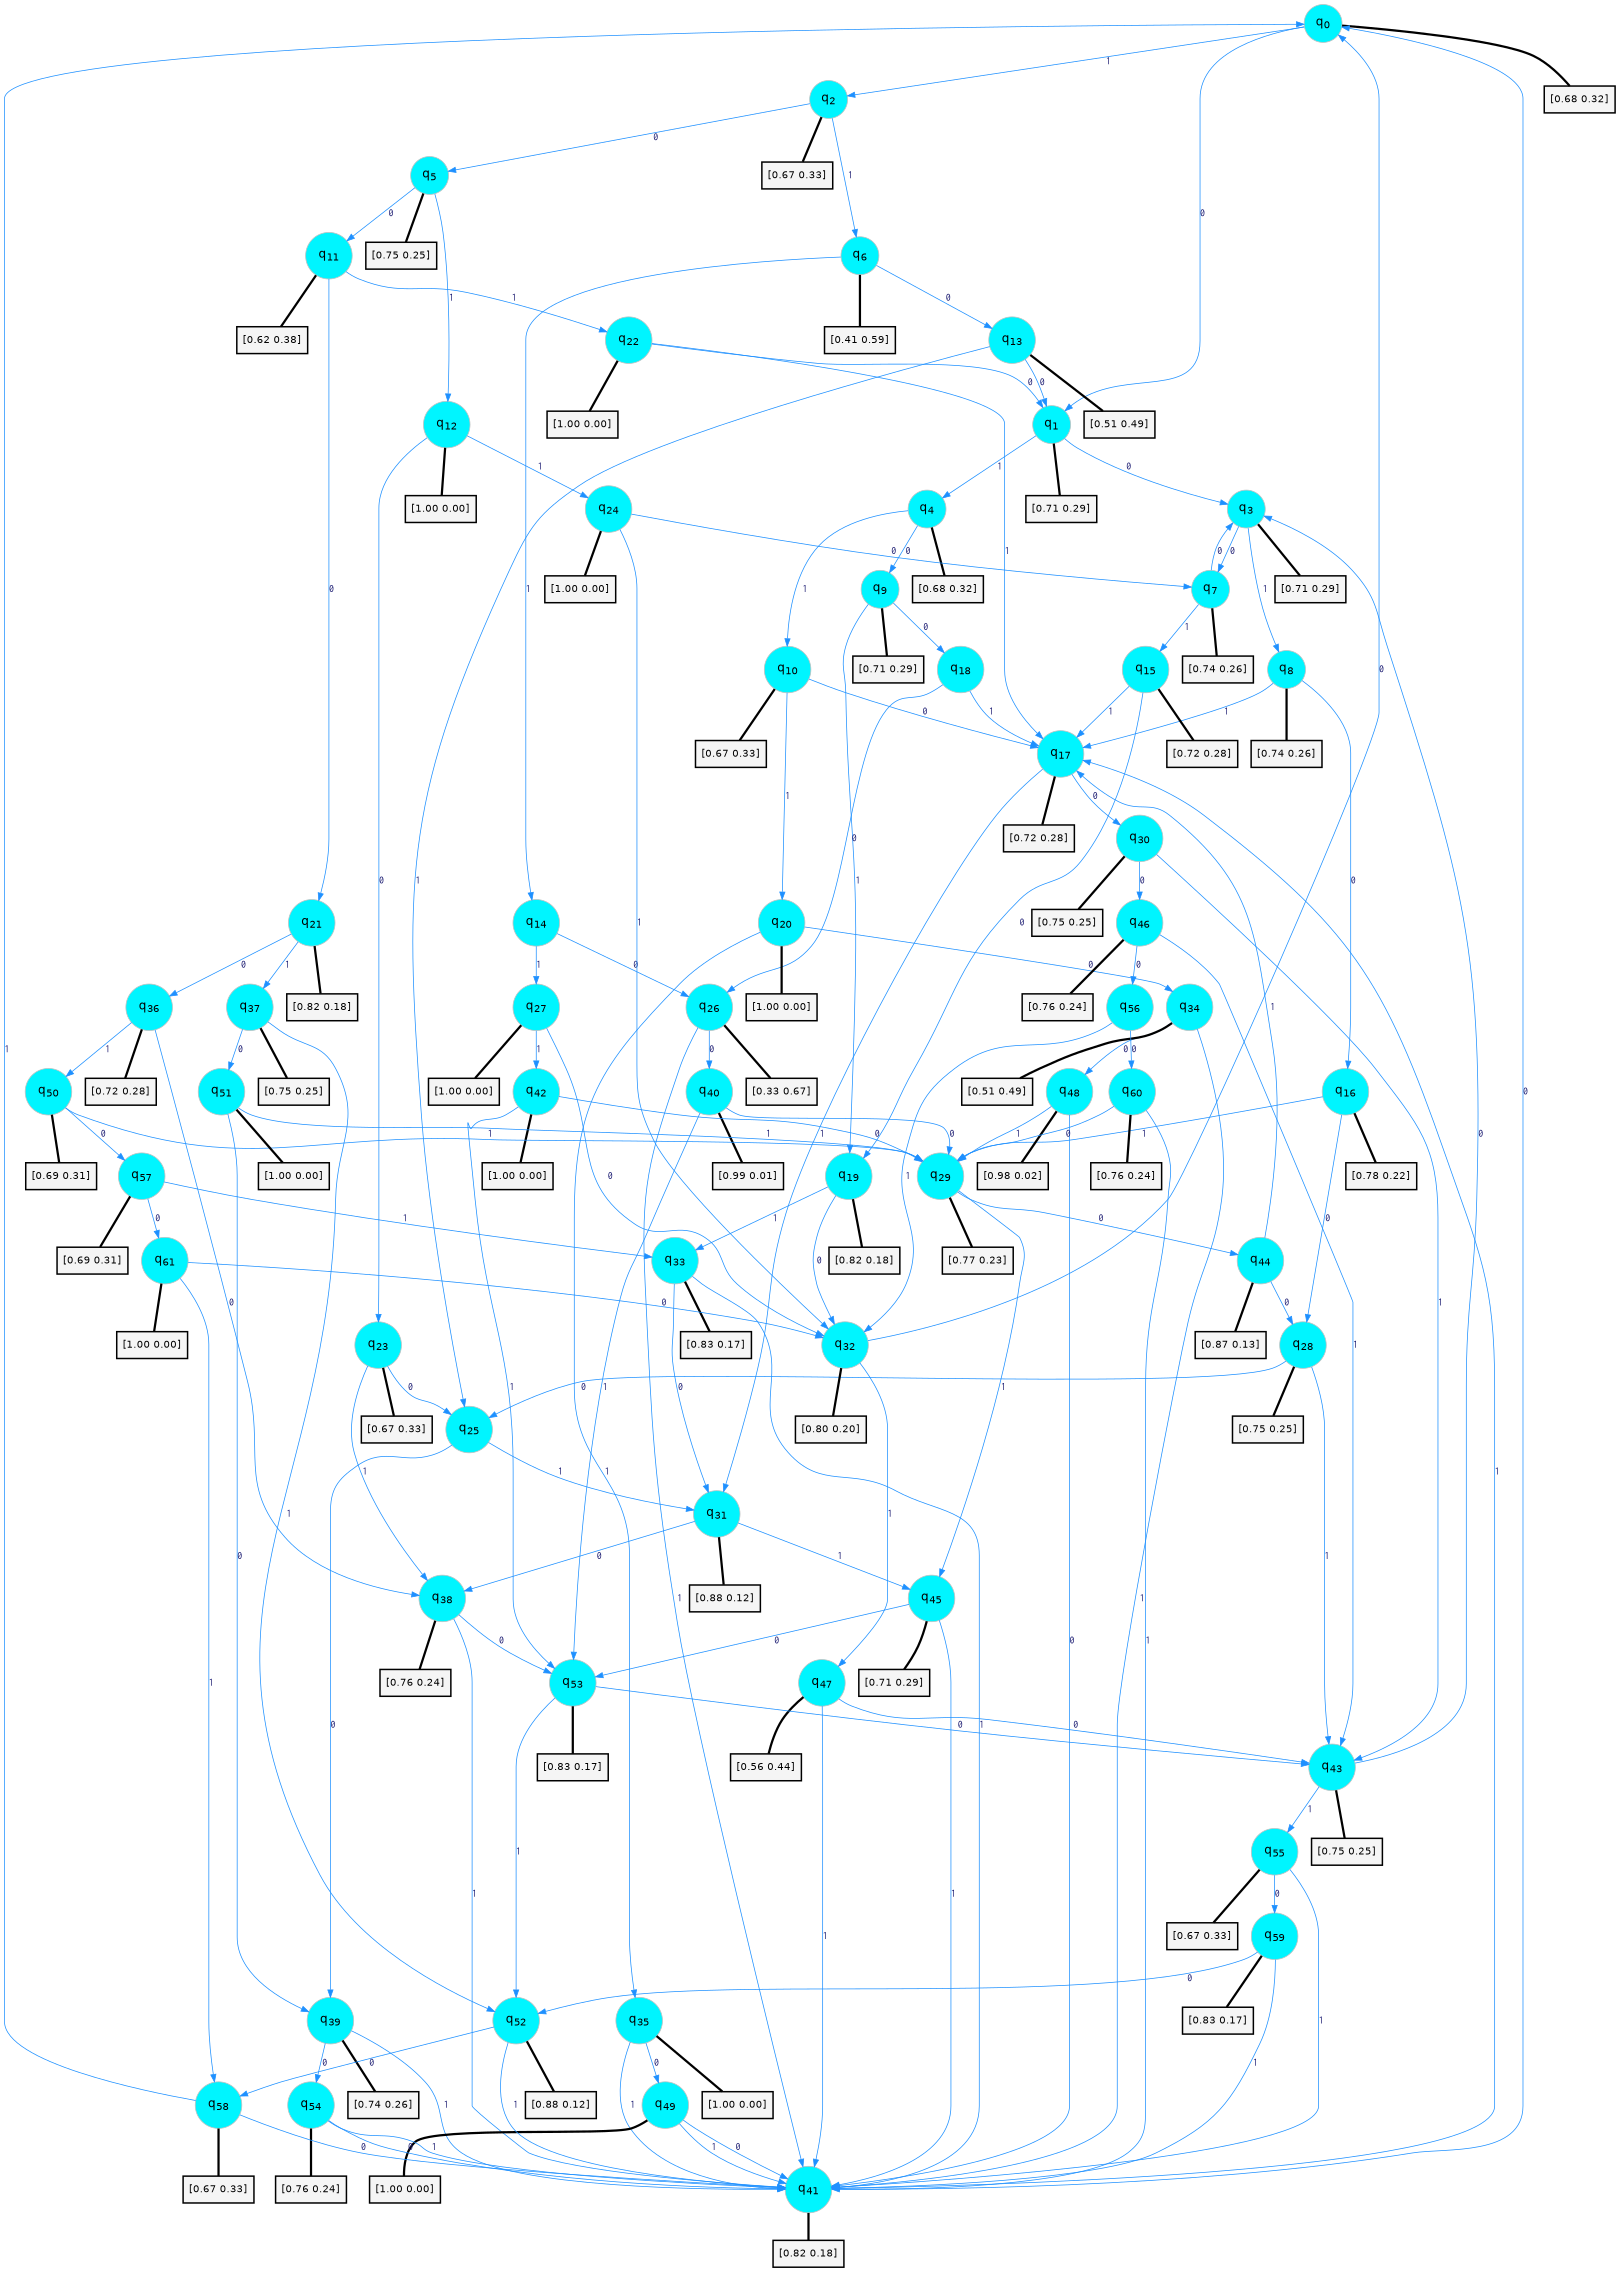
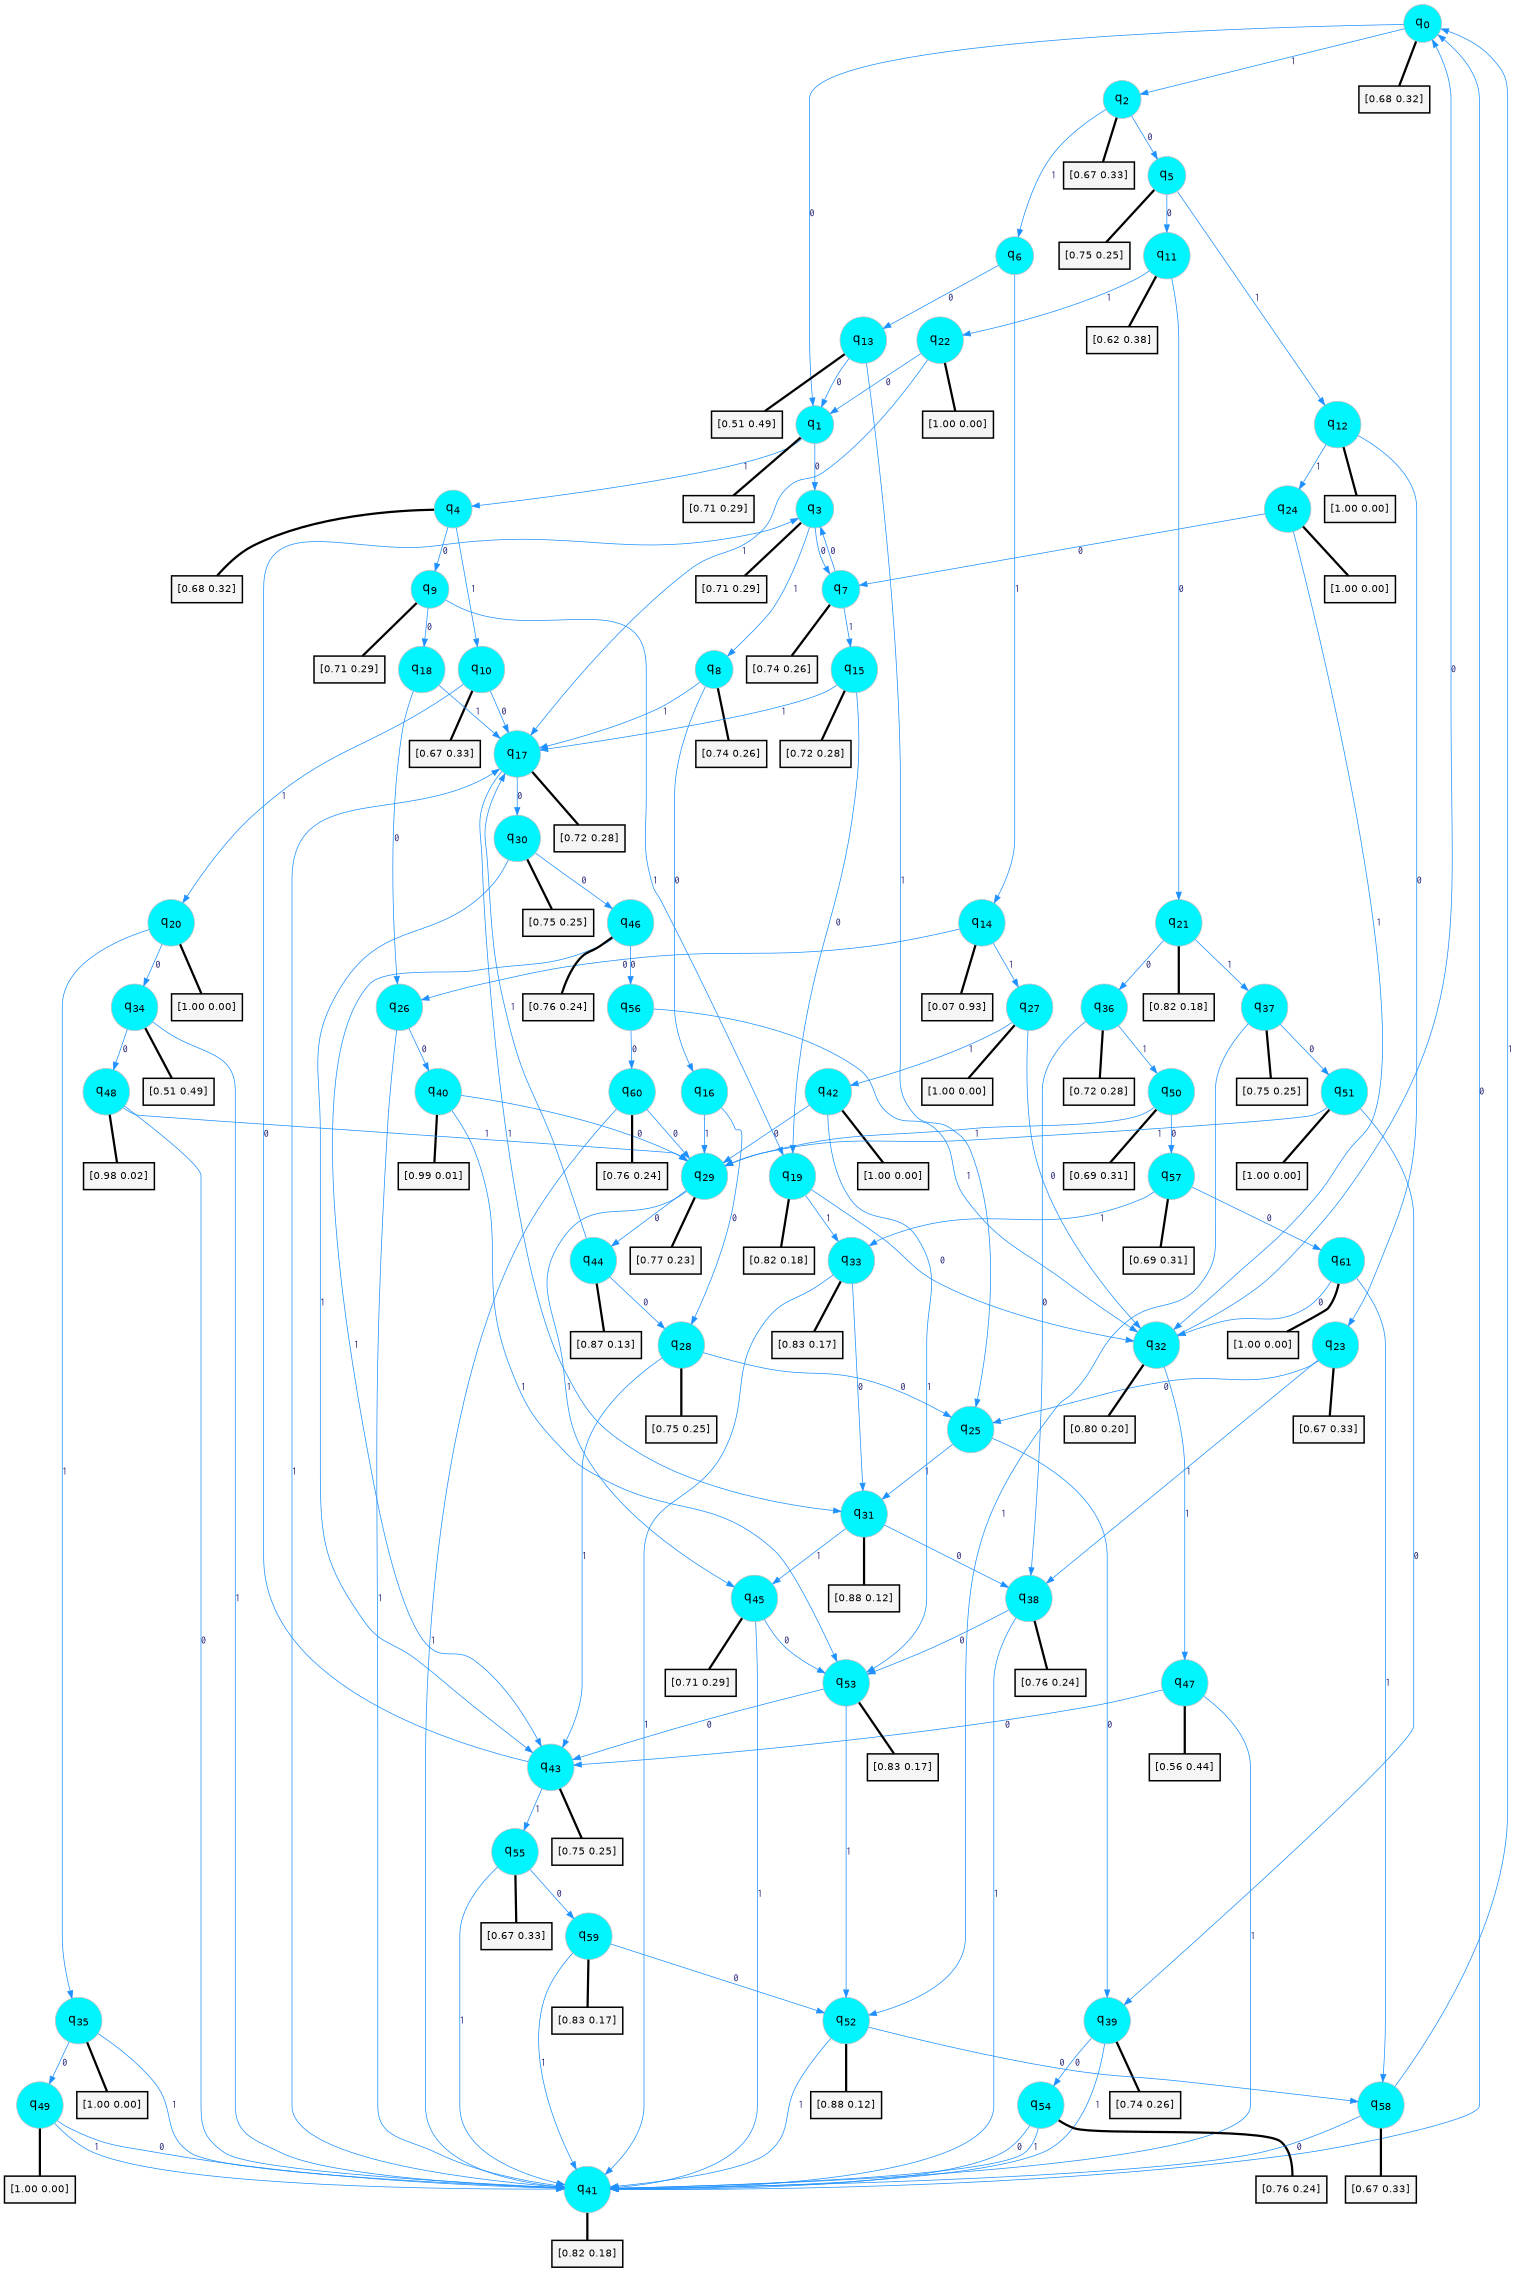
(860, 340) -> none
none -> (957, 1007)
(782, 1092) -> none
(1381, 1176) -> none
